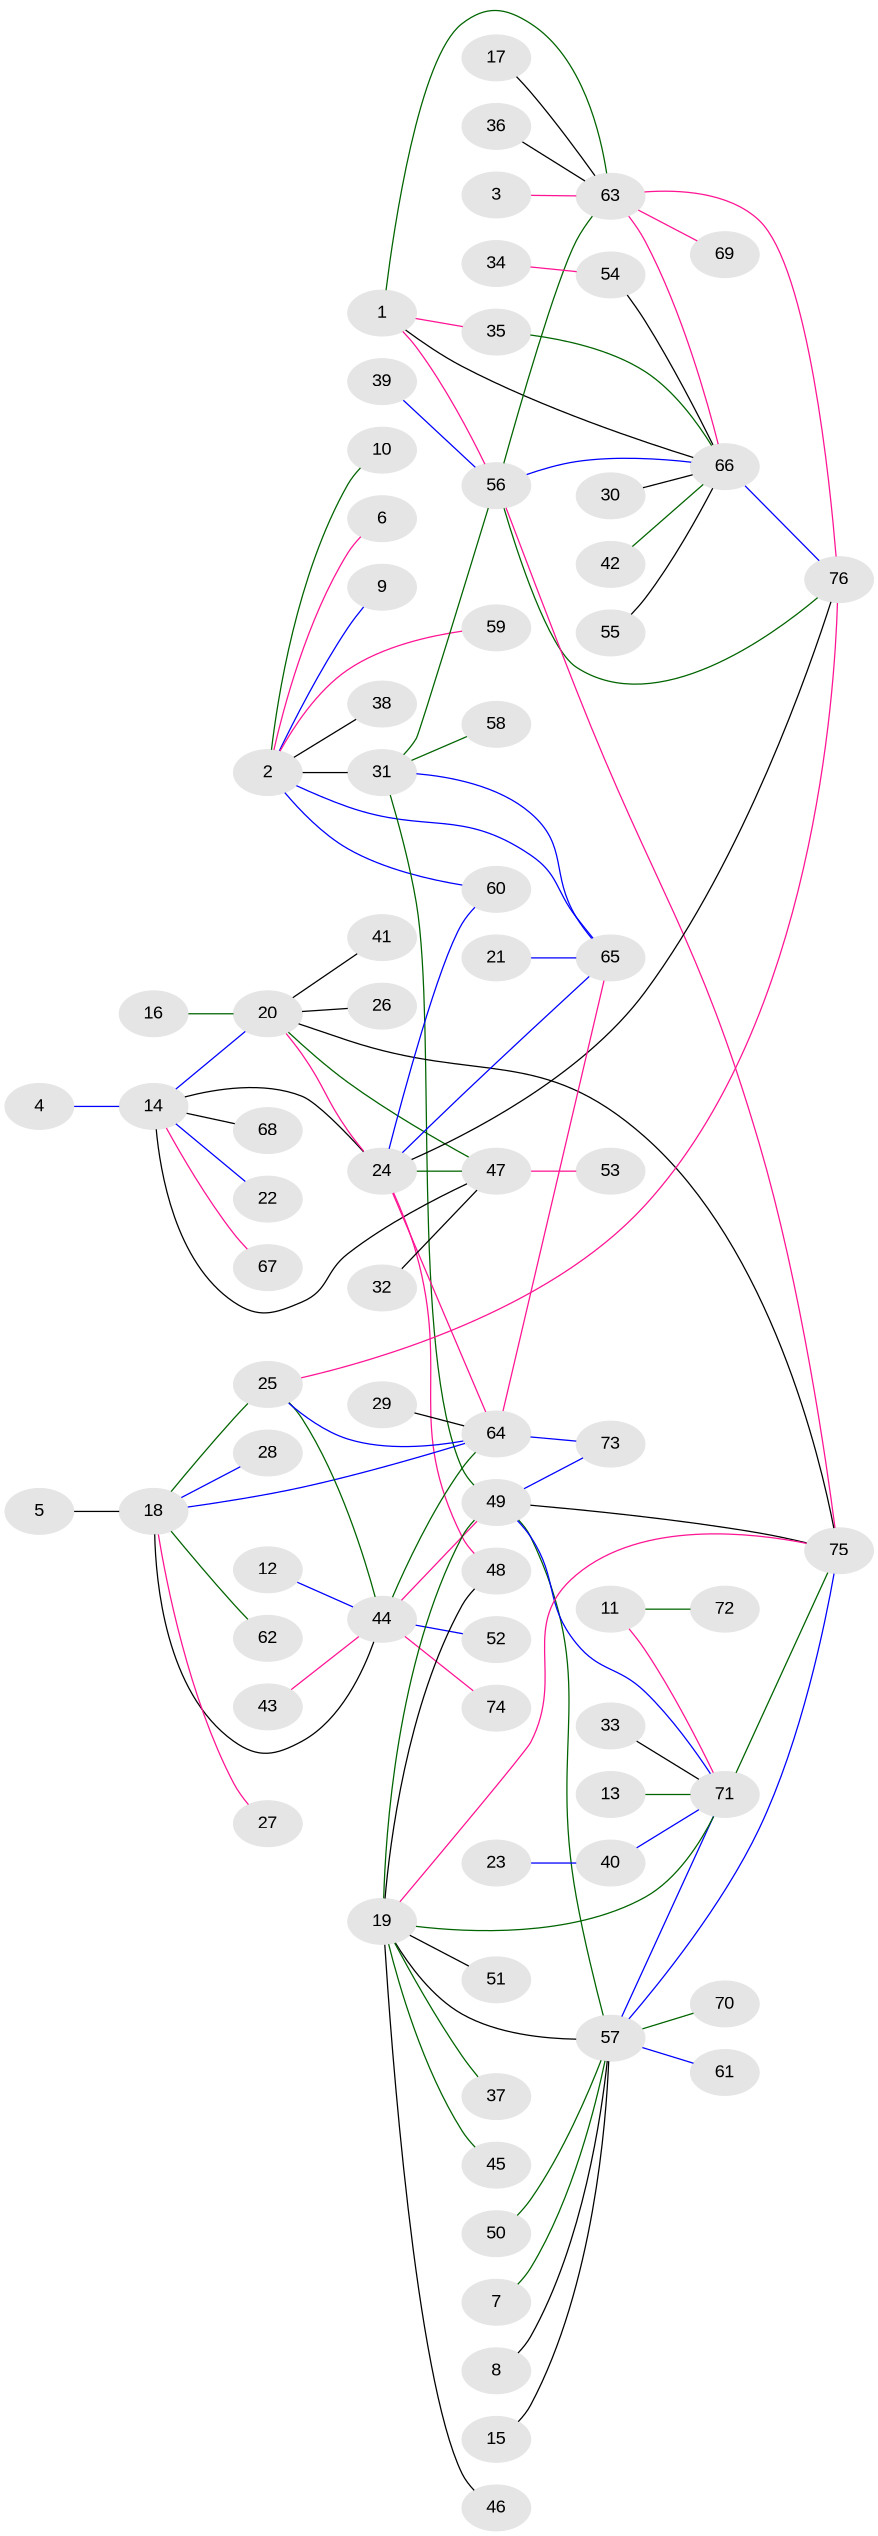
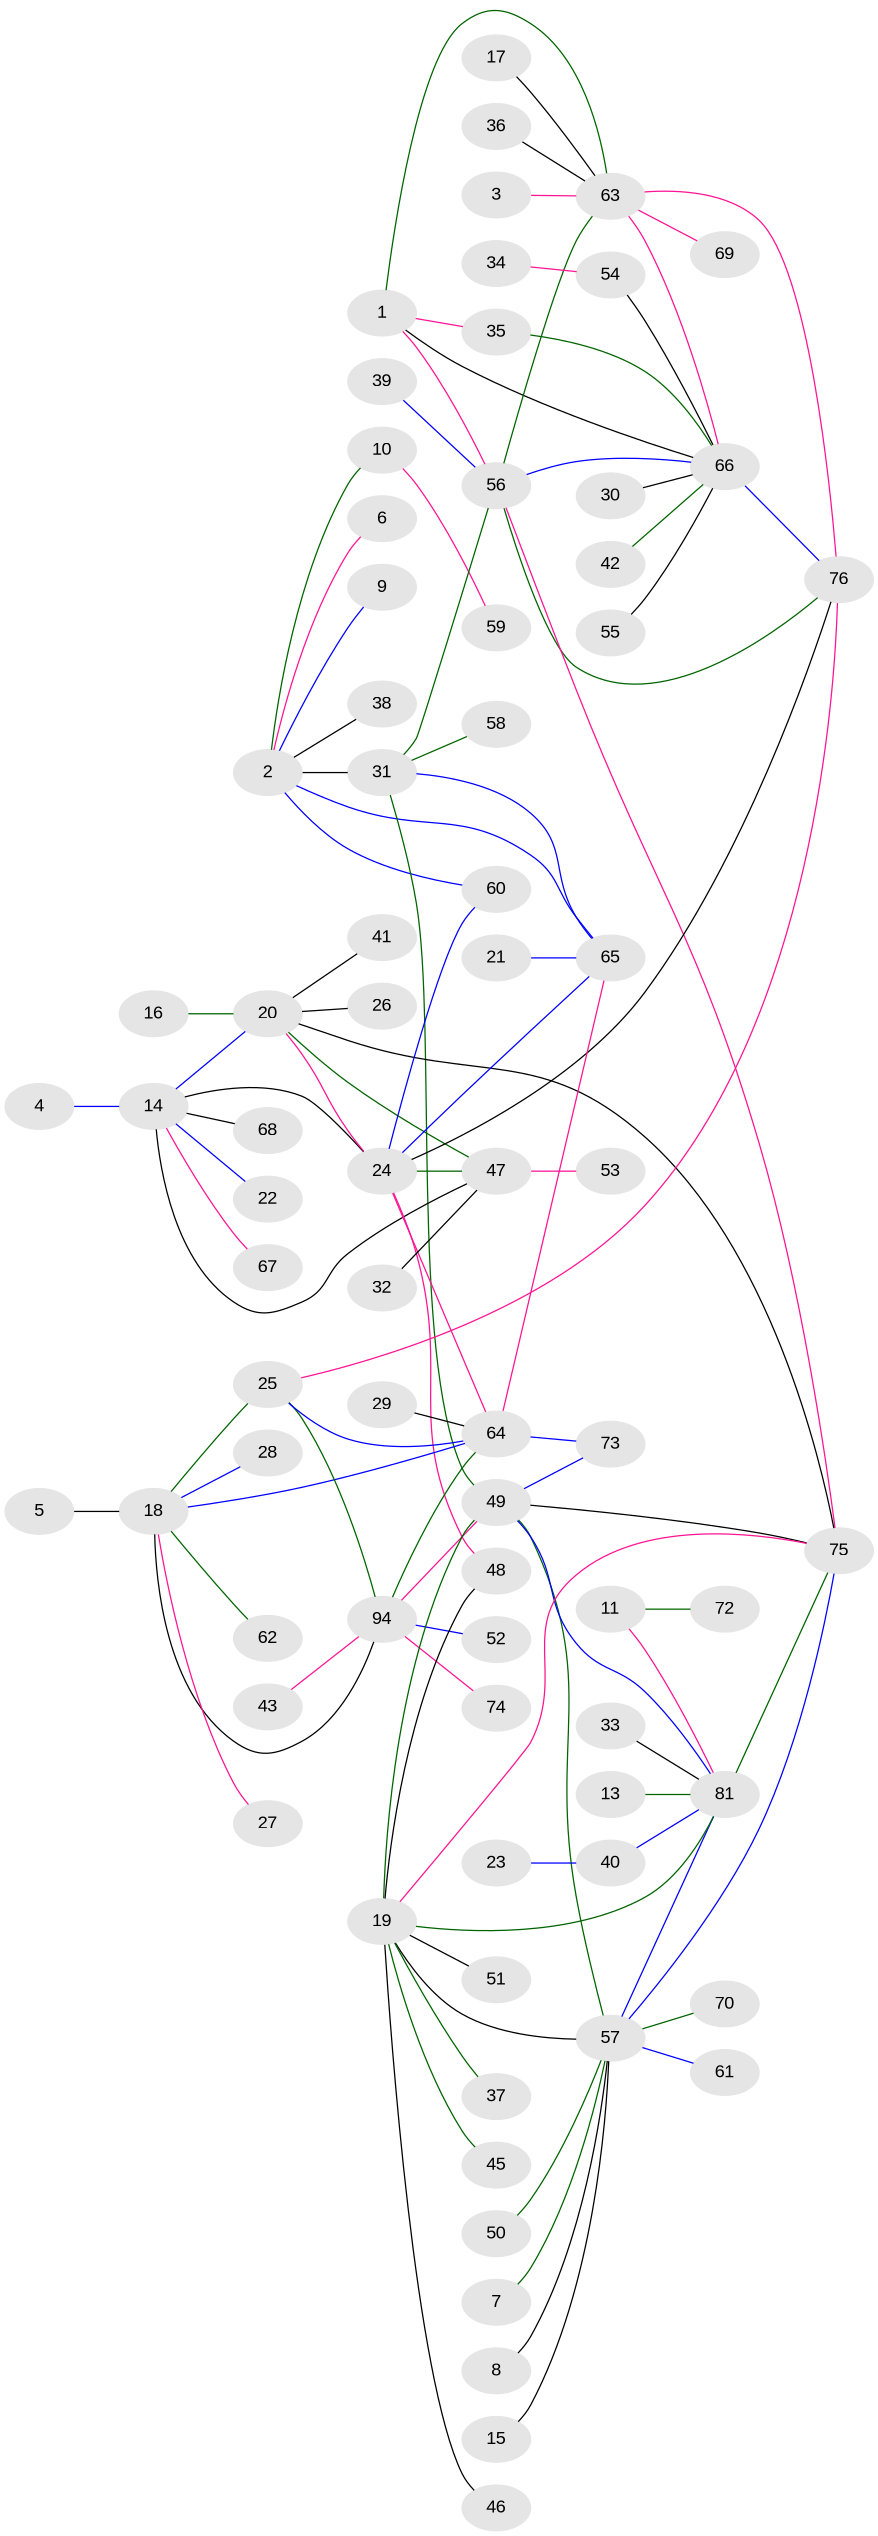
(354, 666) -> (449, 534)
(268, 1570) -> none
(382, 1619) -> (382, 1619)
(725, 1794) -> (725, 1794)
